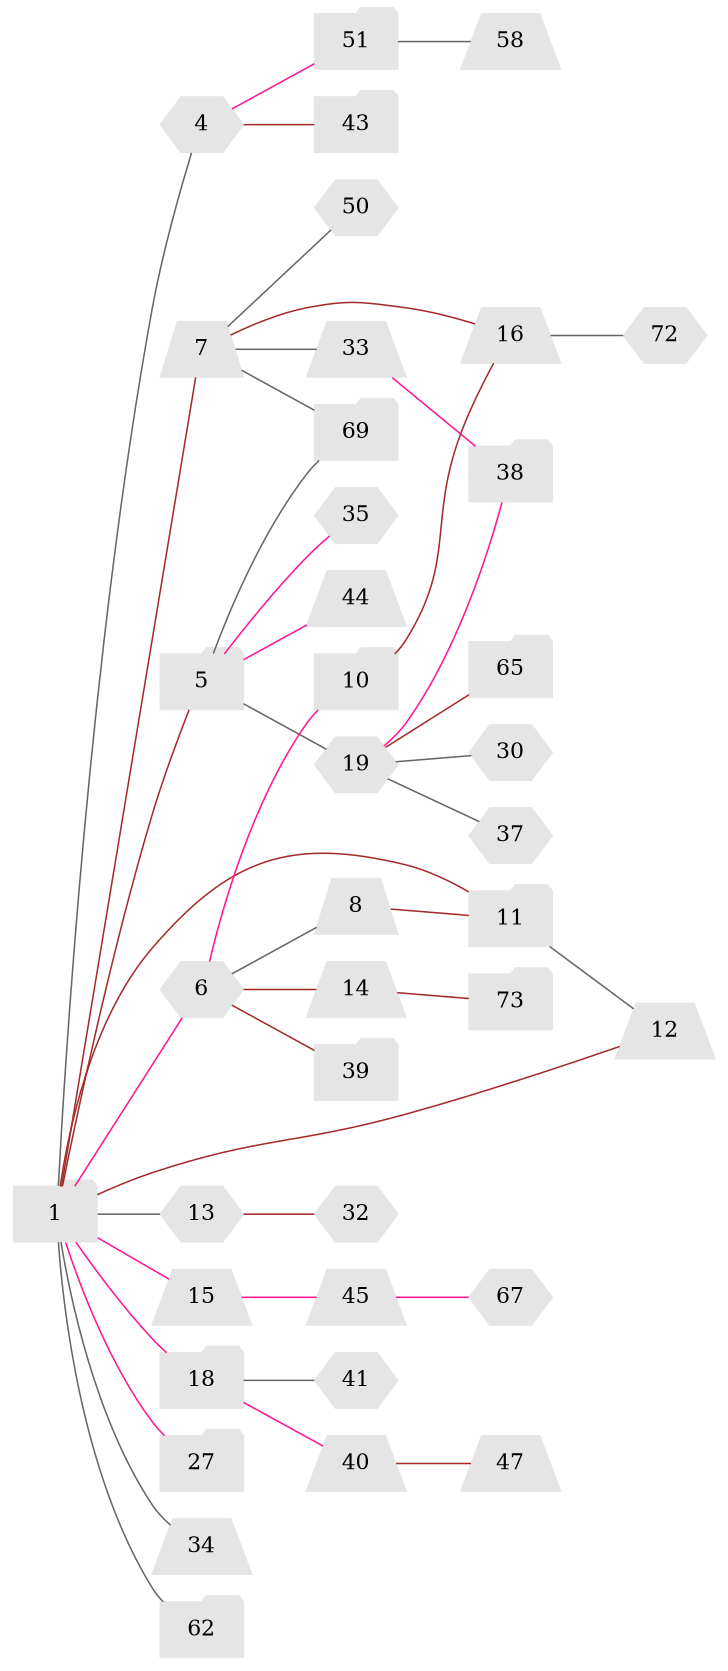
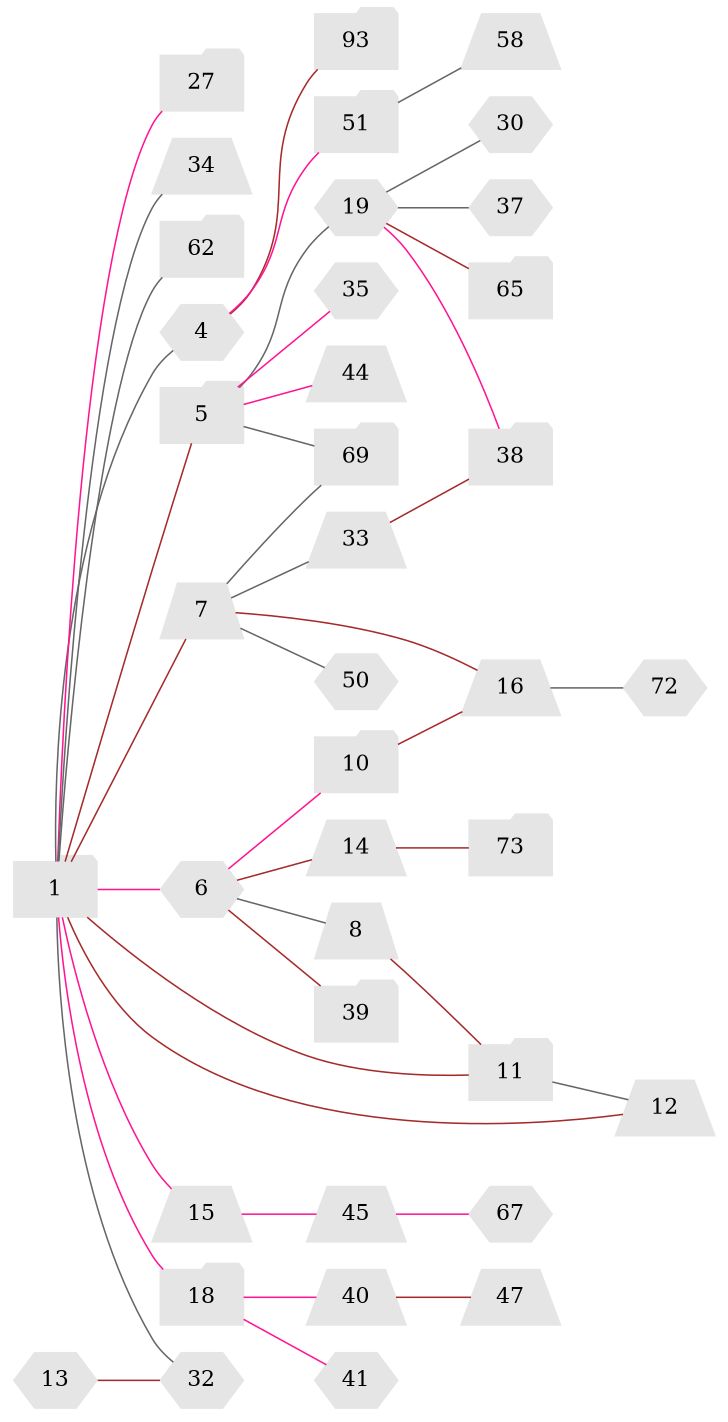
(356, 125) -> (356, 42)
(434, 412) -> (429, 501)
(129, 1214) -> (83, 1150)
(279, 1380) -> (285, 1342)
